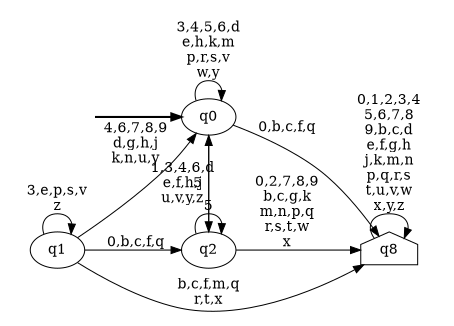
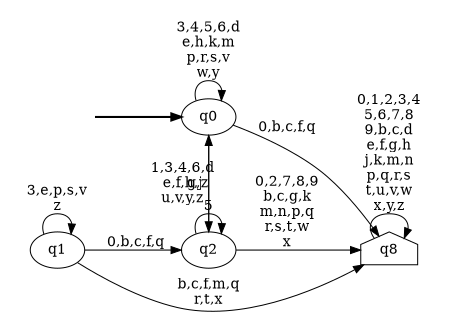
(198, 184) -> (198, 184)
(137, 194) -> none
